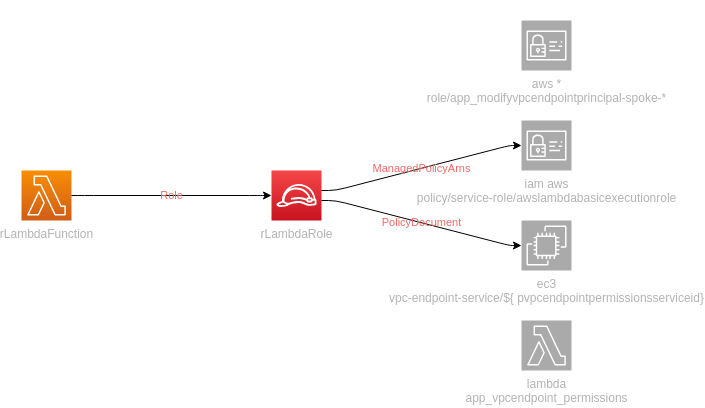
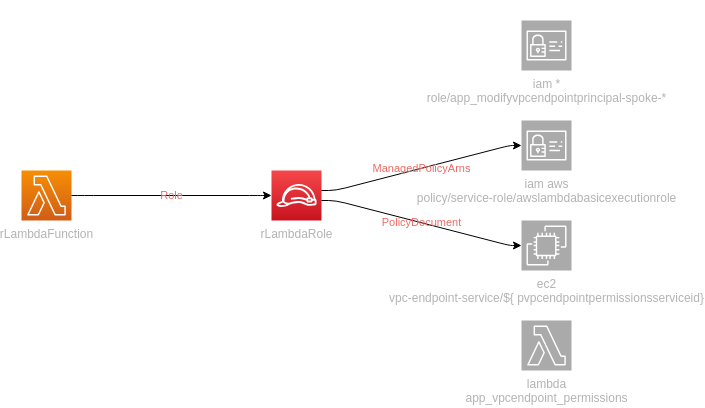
(547, 92) -> (547, 92)
(547, 292) -> (547, 292)
